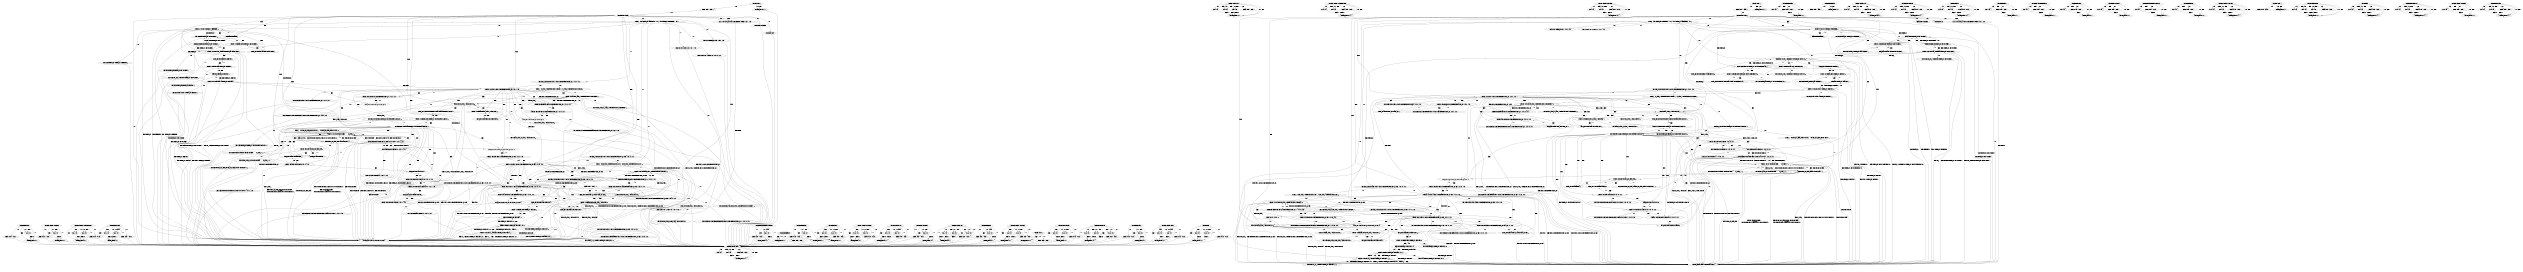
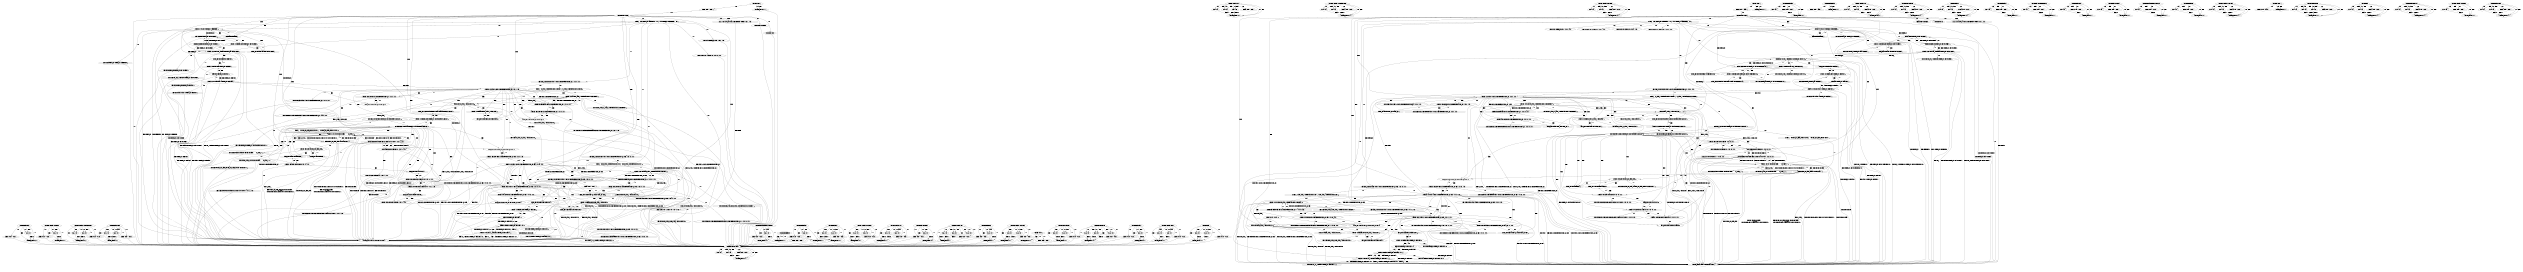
none -> (1627, 29)
none -> (1660, 29)
(686, 48) -> none
none -> (1747, 69)
(1731, 151) -> (1736, 153)
(420, 214) -> none
